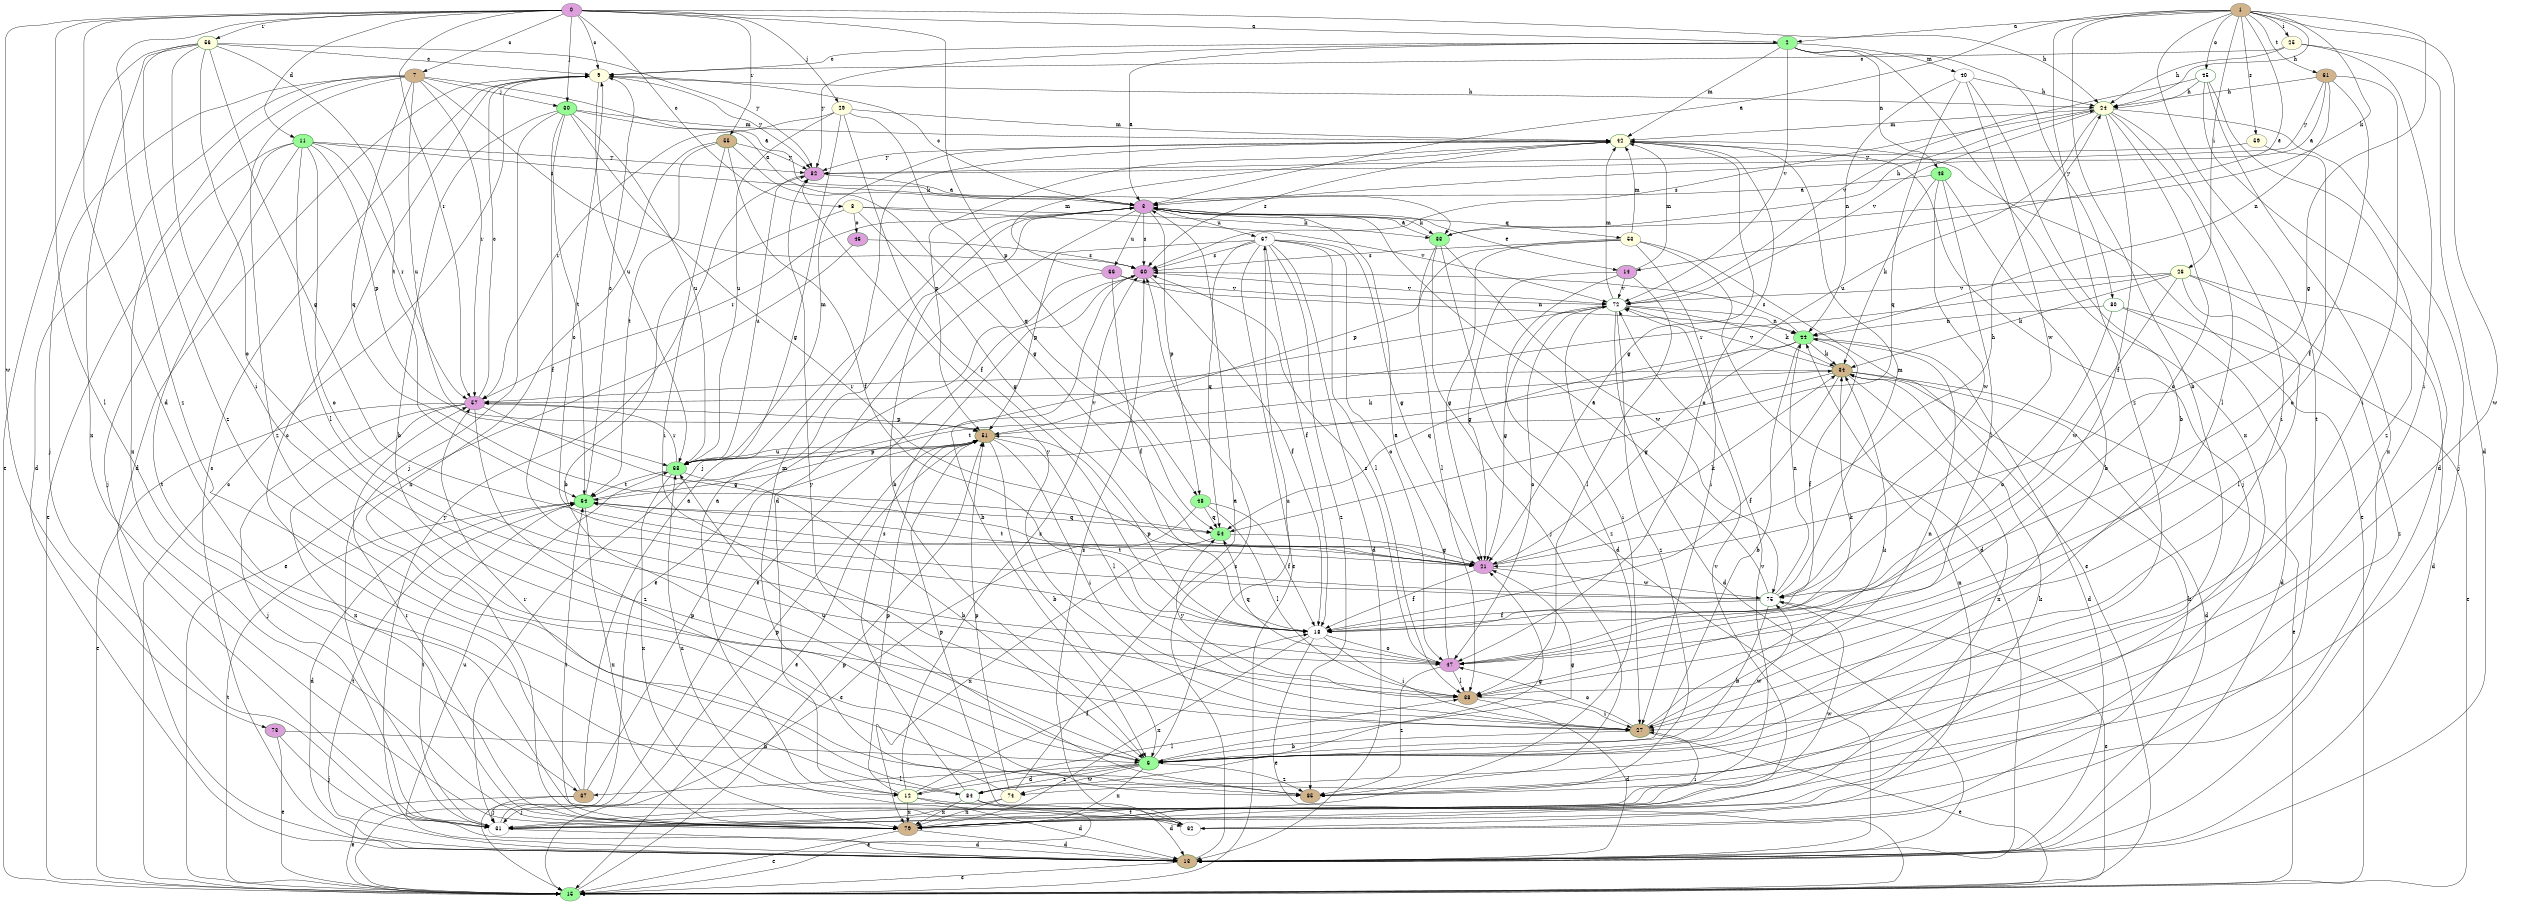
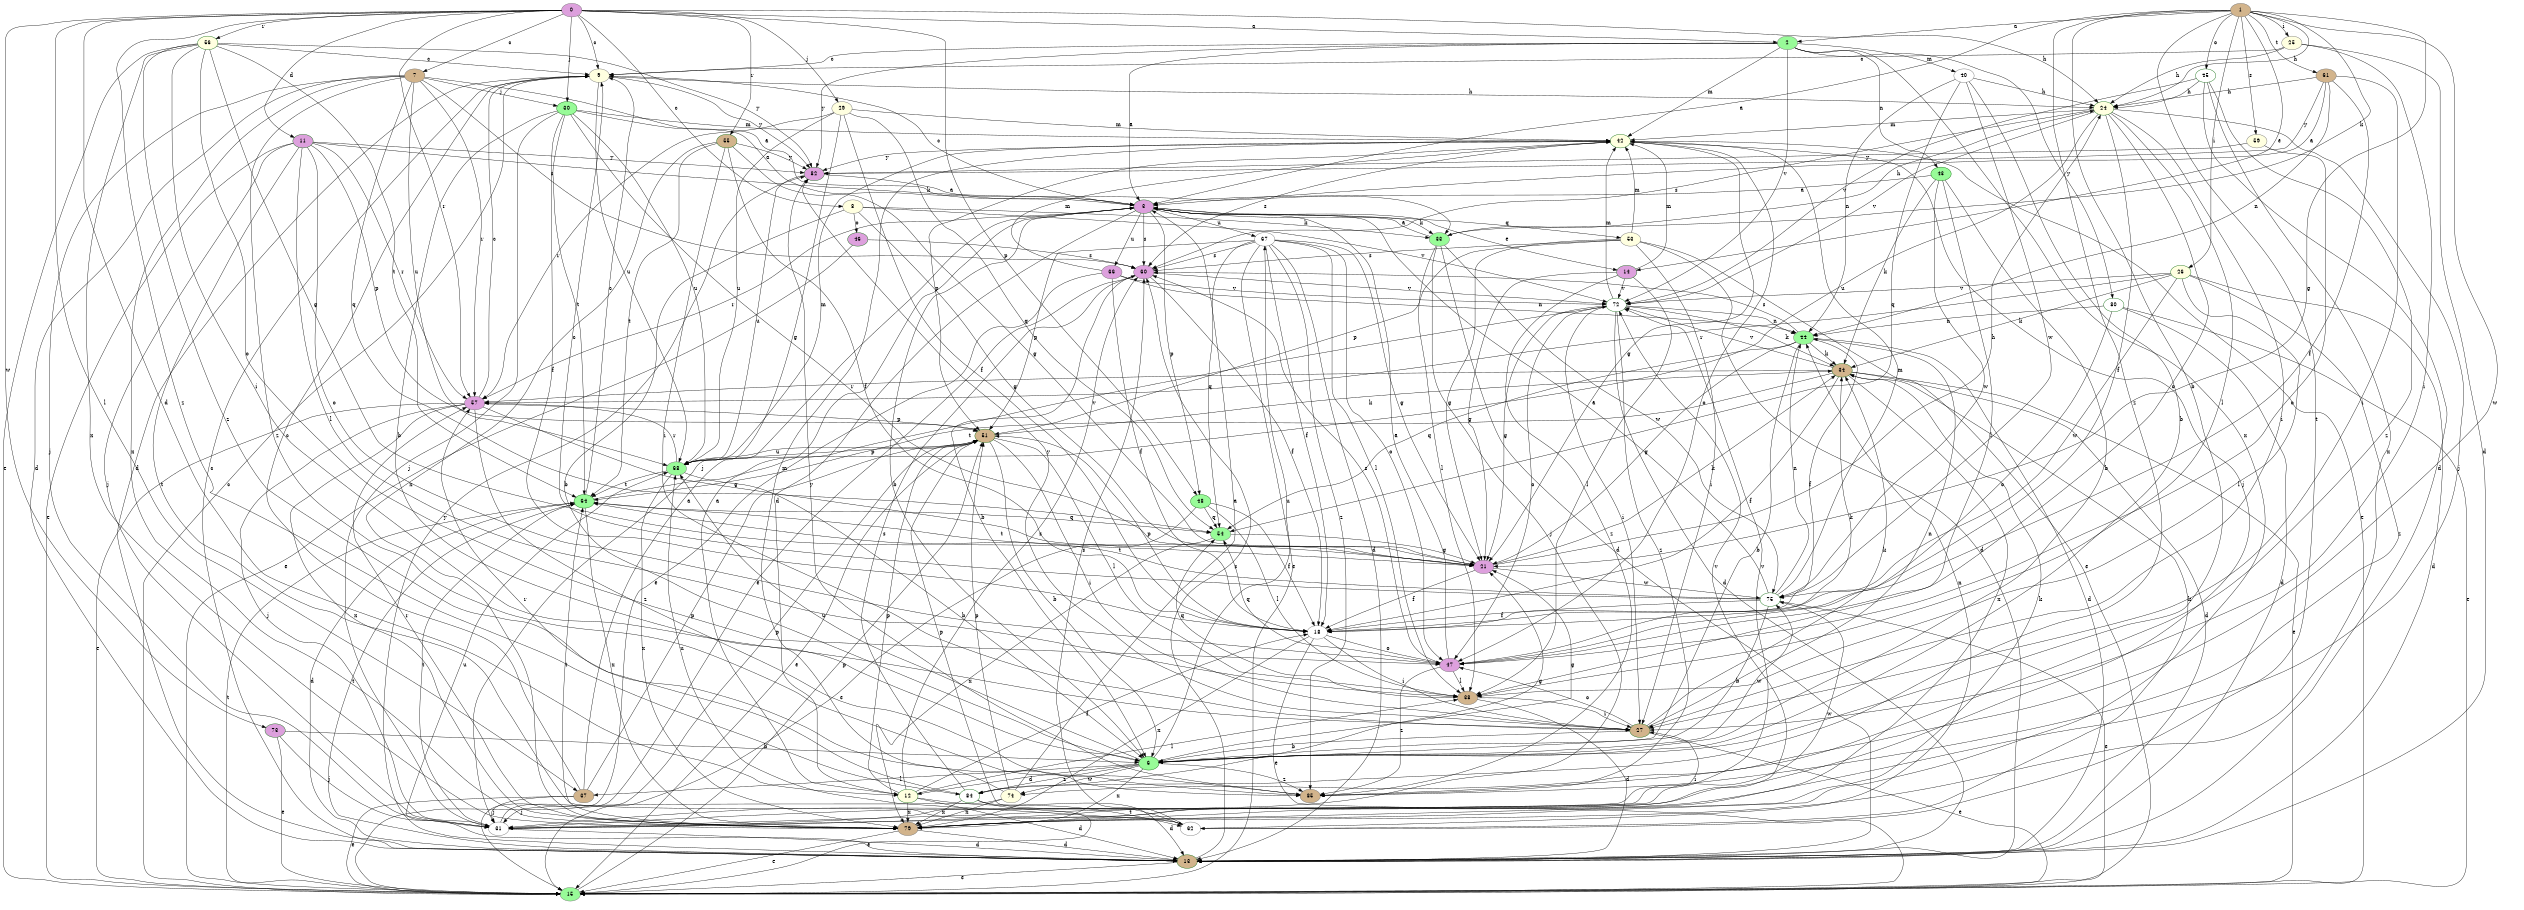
(303, 141) -> (303, 141)
(1201, 501) -> (1201, 501)
(1183, 616) -> (1183, 616)
